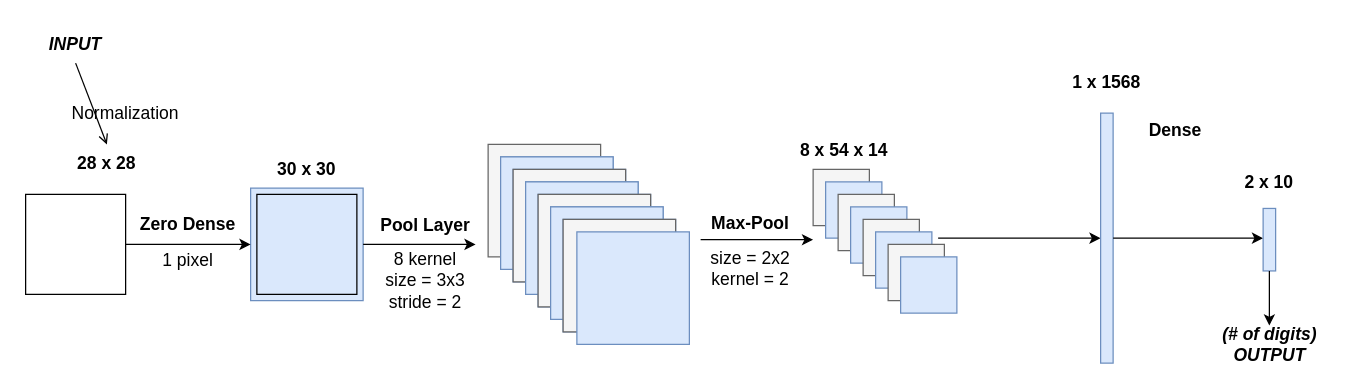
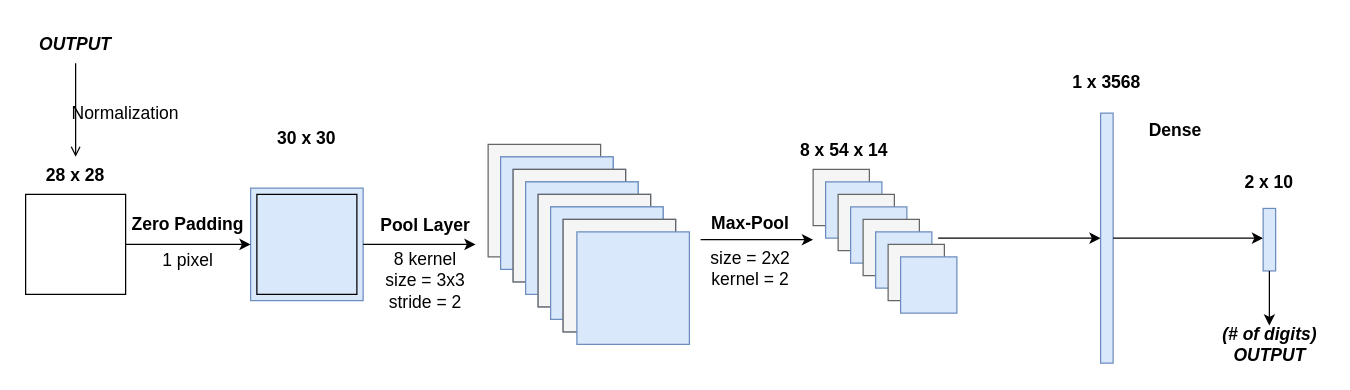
(76, 44) -> (76, 44)
(1107, 82) -> (1107, 82)
(107, 163) -> (76, 176)
(307, 169) -> (307, 138)
(188, 224) -> (188, 224)
